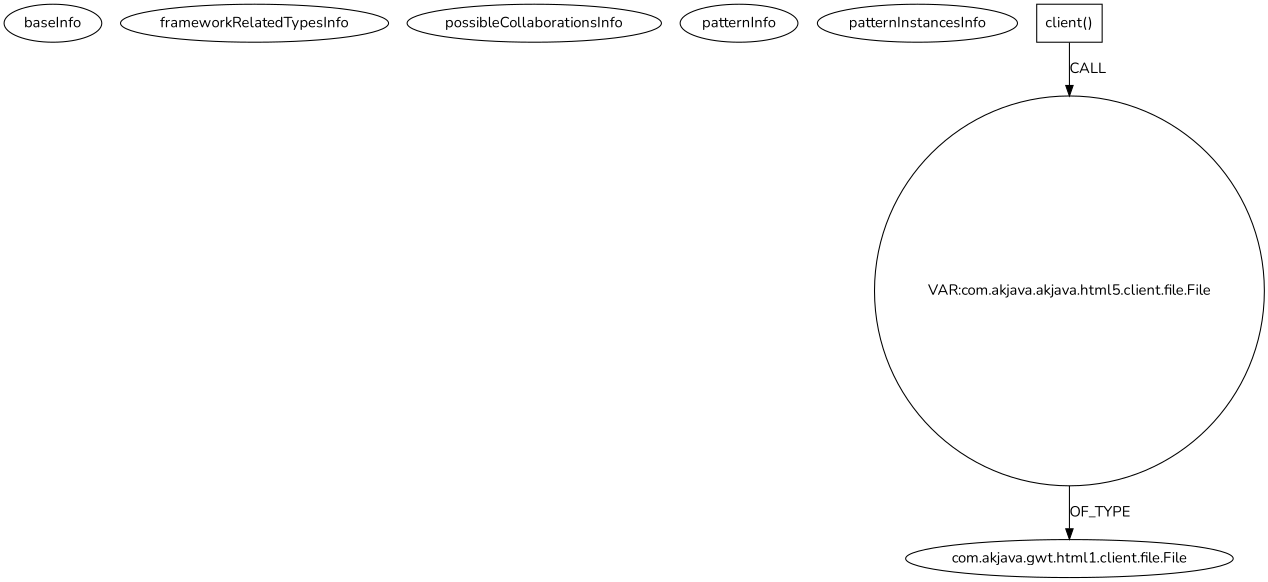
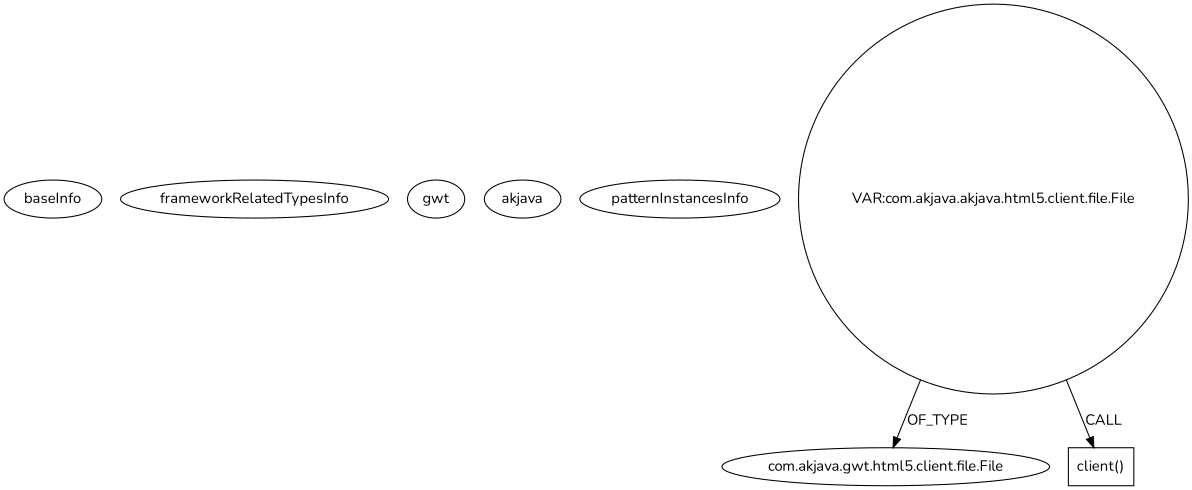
(534, 23) -> (436, 199)
(739, 23) -> (523, 199)
(1069, 64) -> (1078, 409)
(1069, 559) -> (886, 467)
